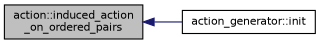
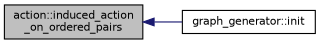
(249, 22) -> (249, 22)
